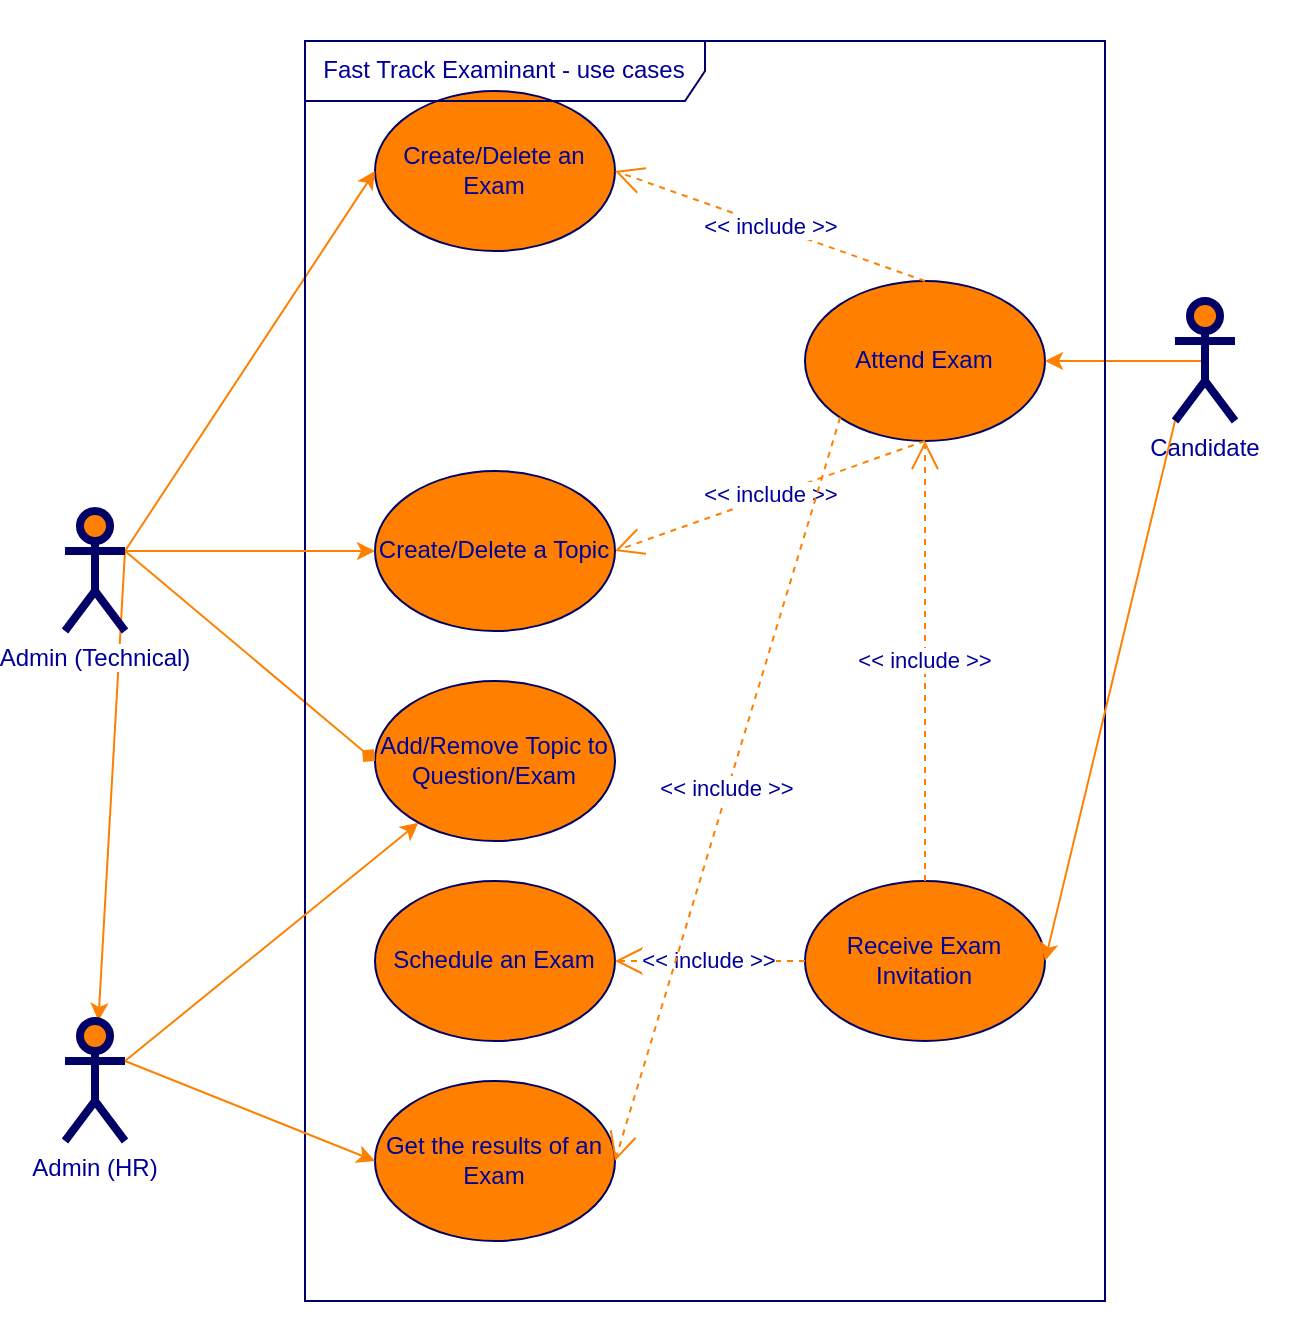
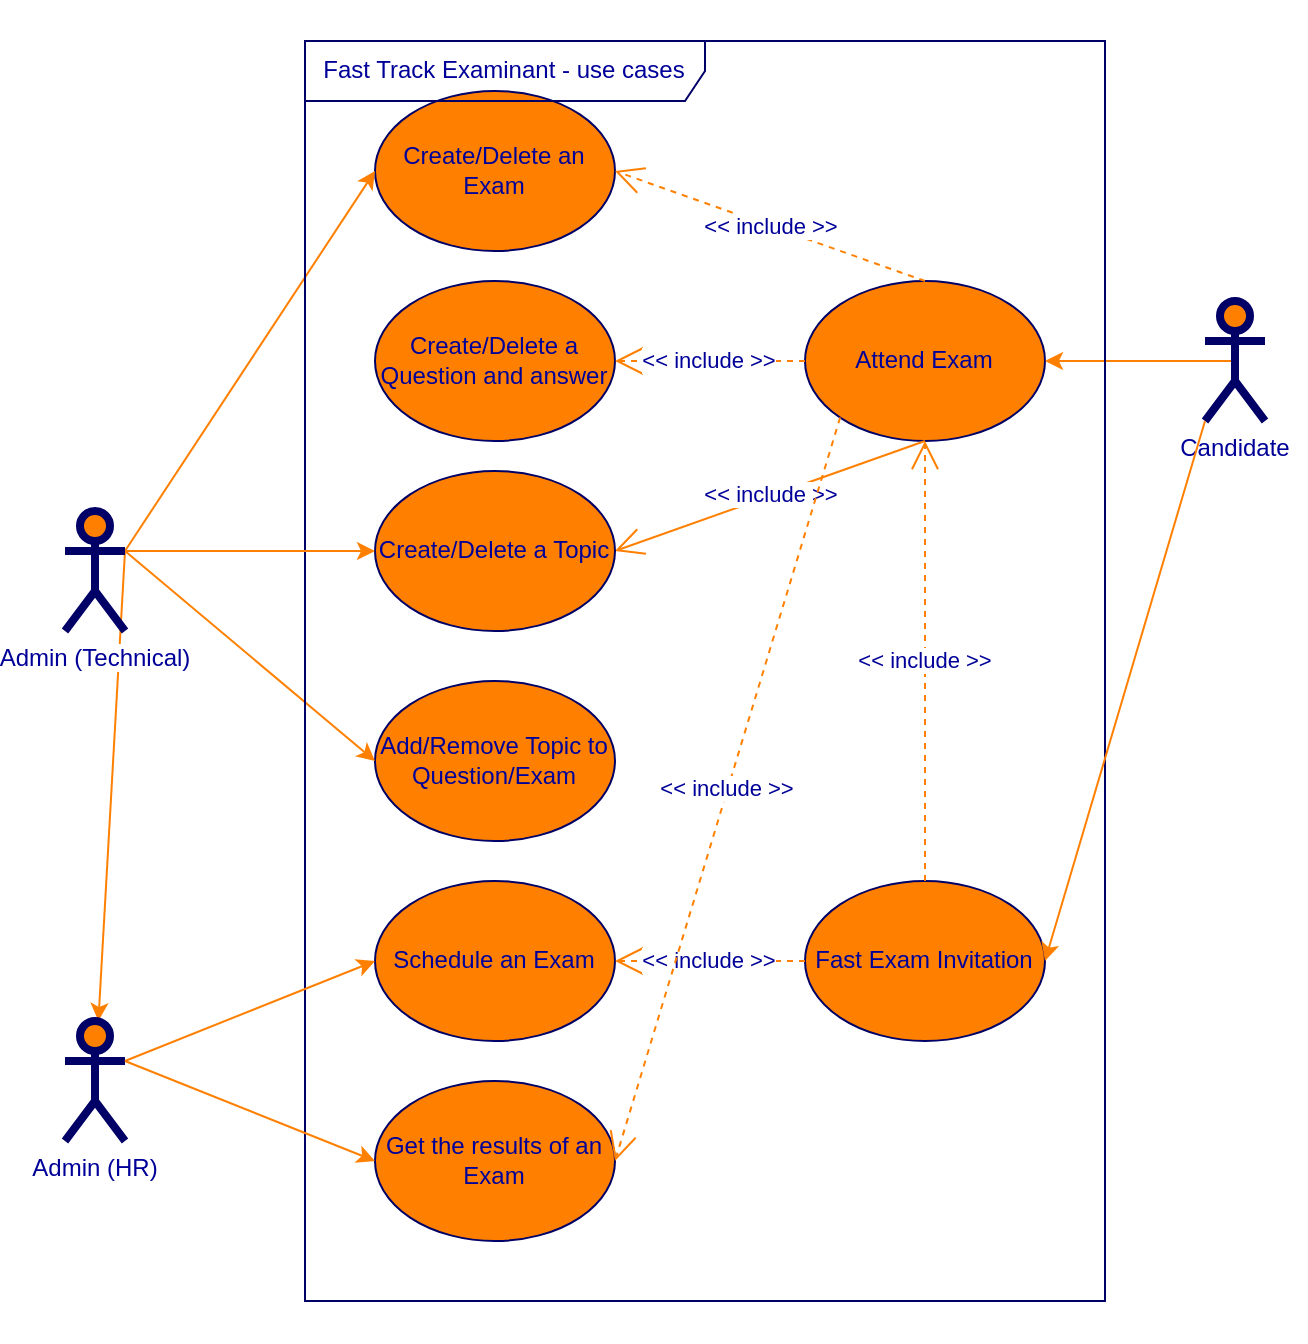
none -> (495, 361)
none -> (709, 361)
(1205, 361) -> (1235, 361)
(680, 528) -> (680, 528)
(362, 750) -> (363, 751)
(269, 944) -> (246, 1012)
(925, 961) -> (925, 961)
